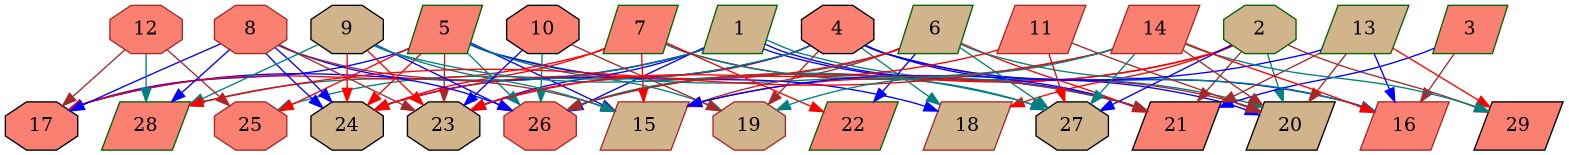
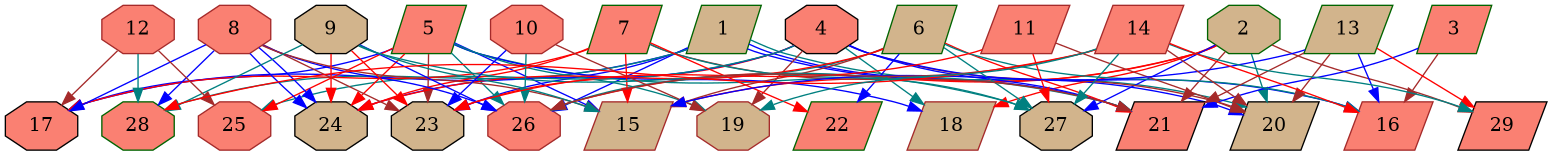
(543, 29) -> (527, 29)
(146, 126) -> (138, 126)
